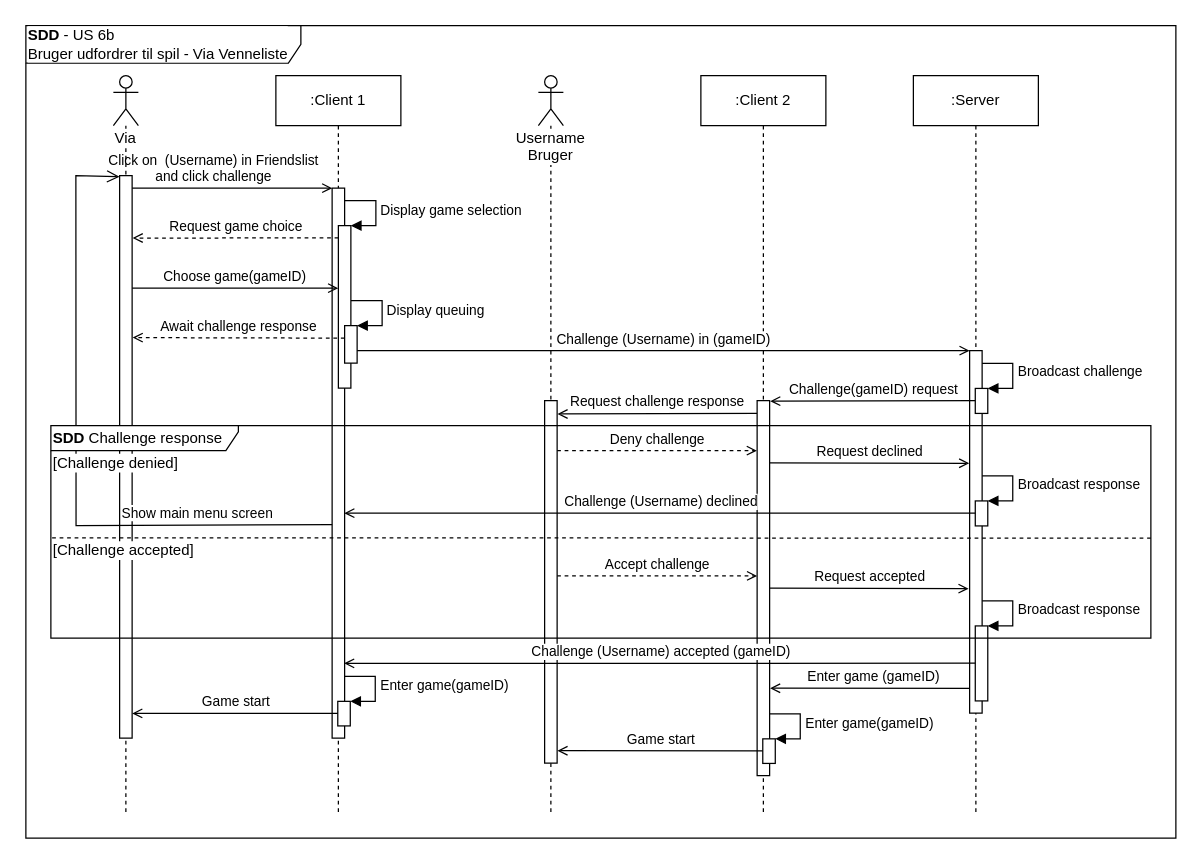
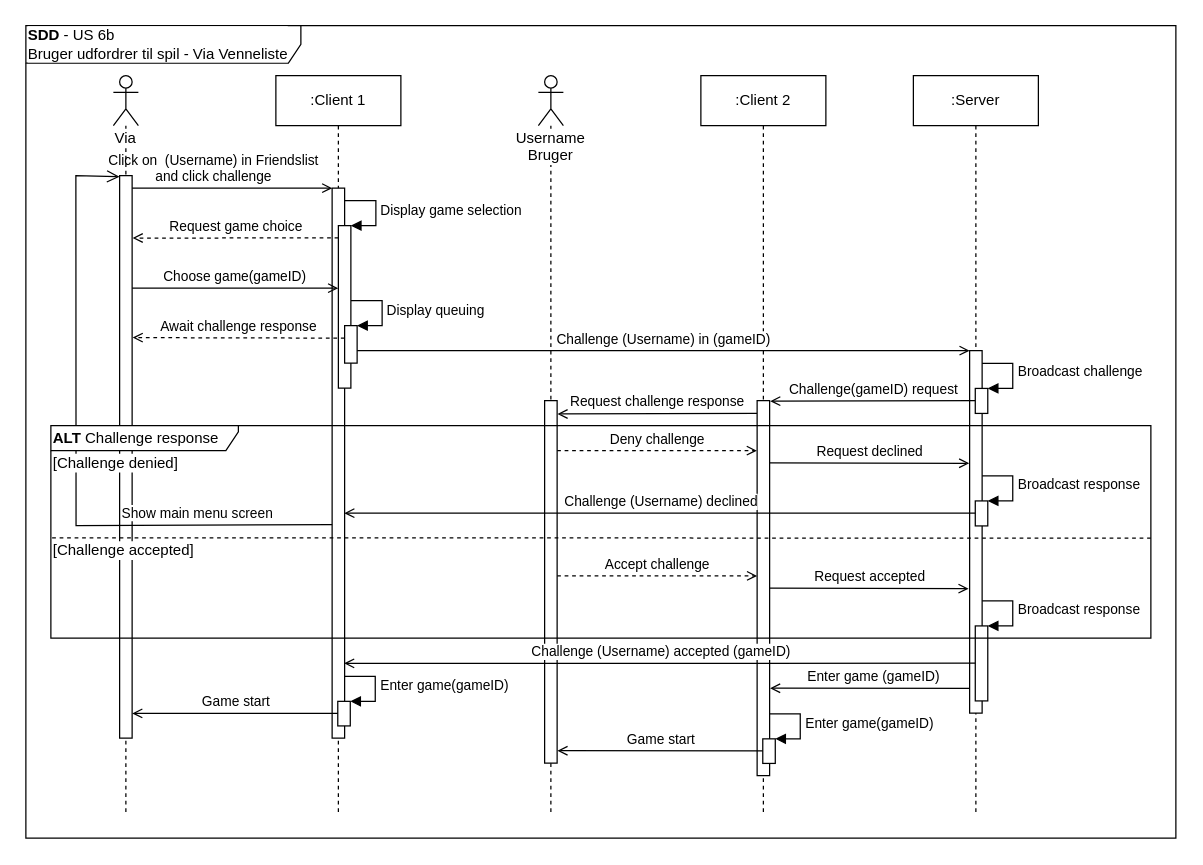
(140, 438) -> (140, 438)
